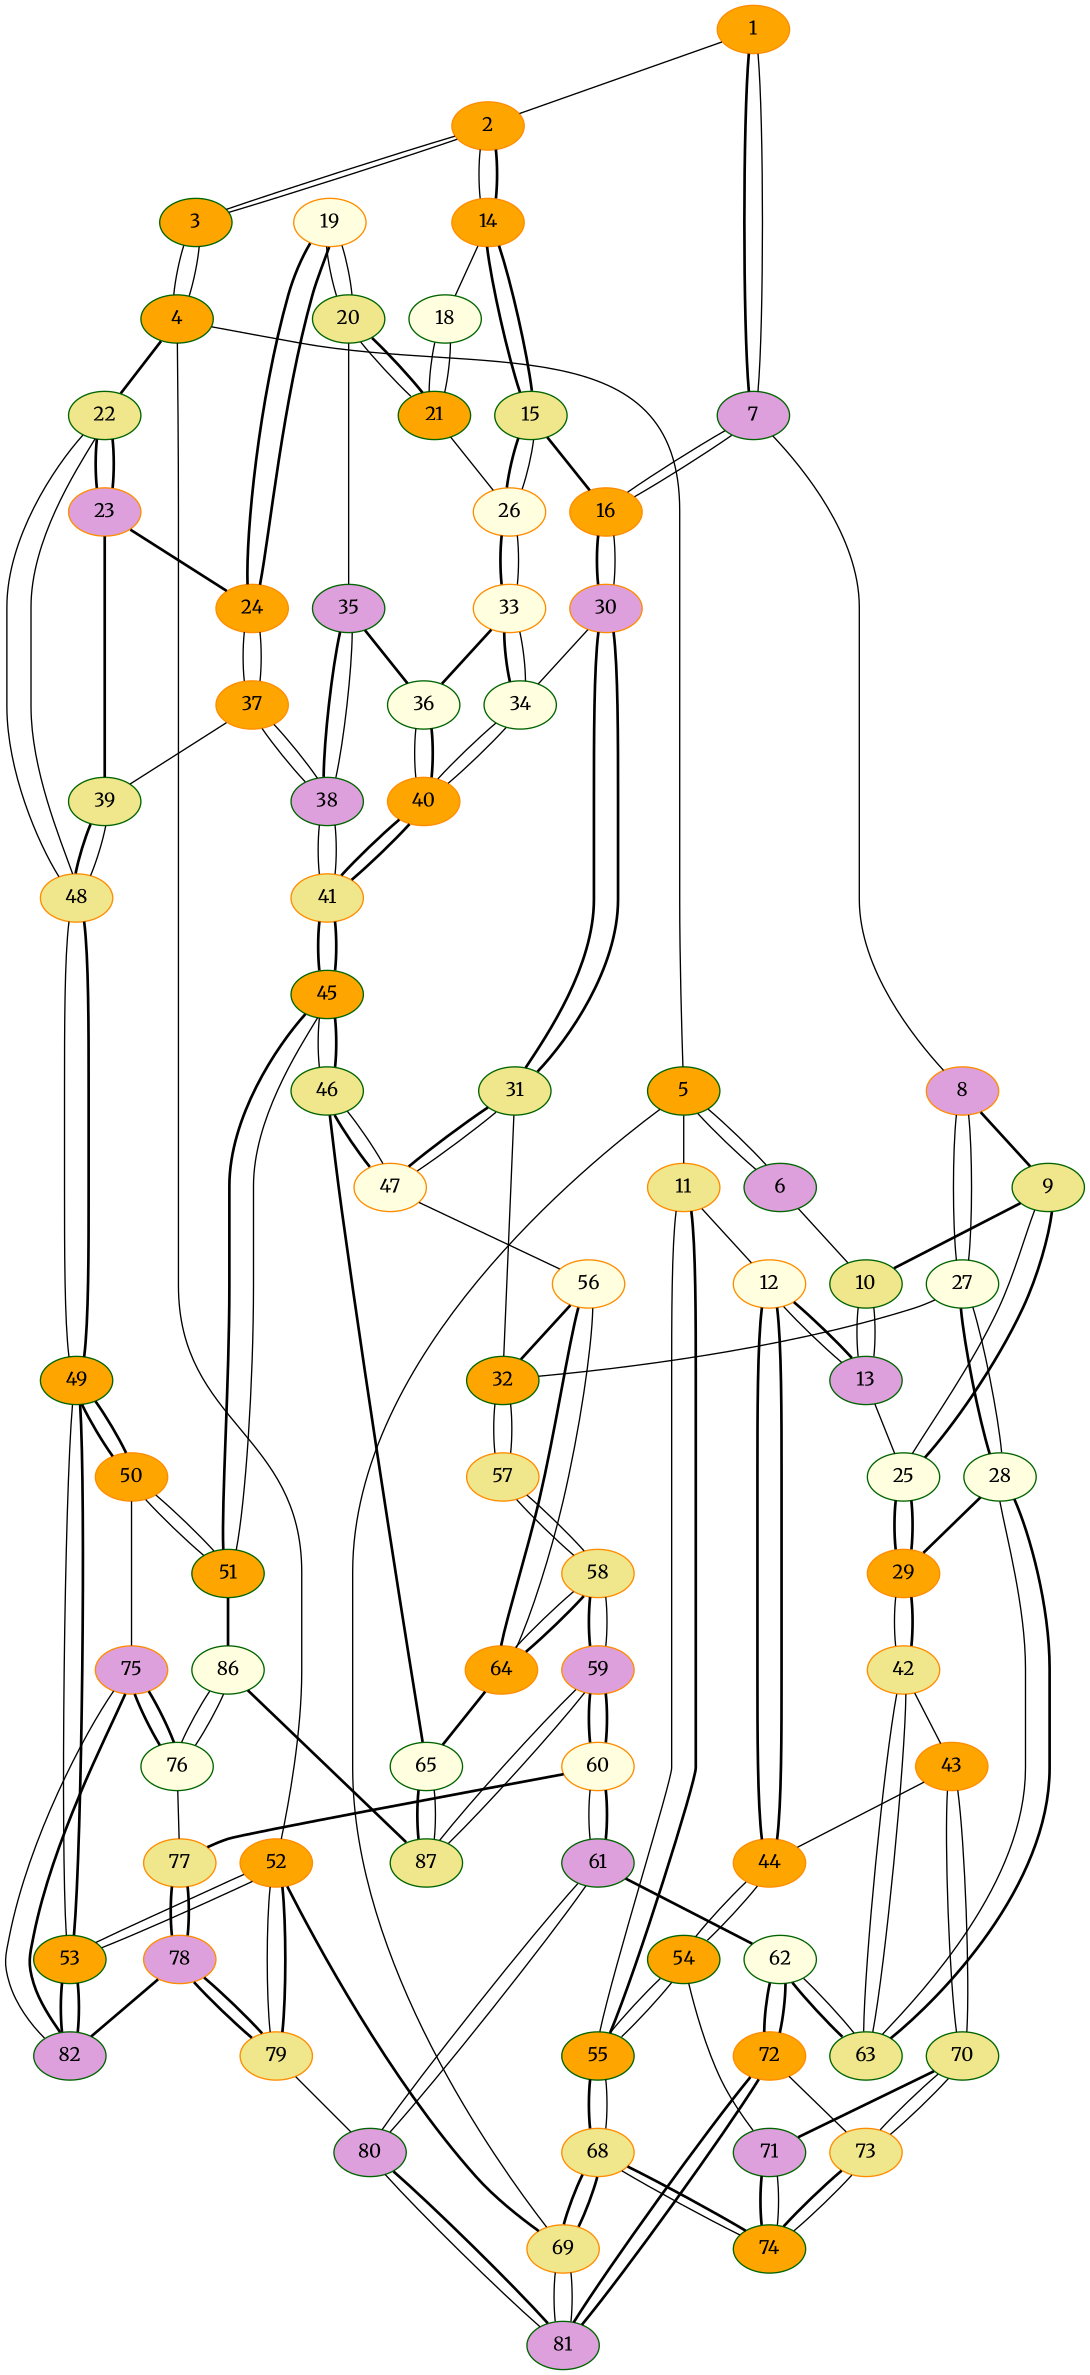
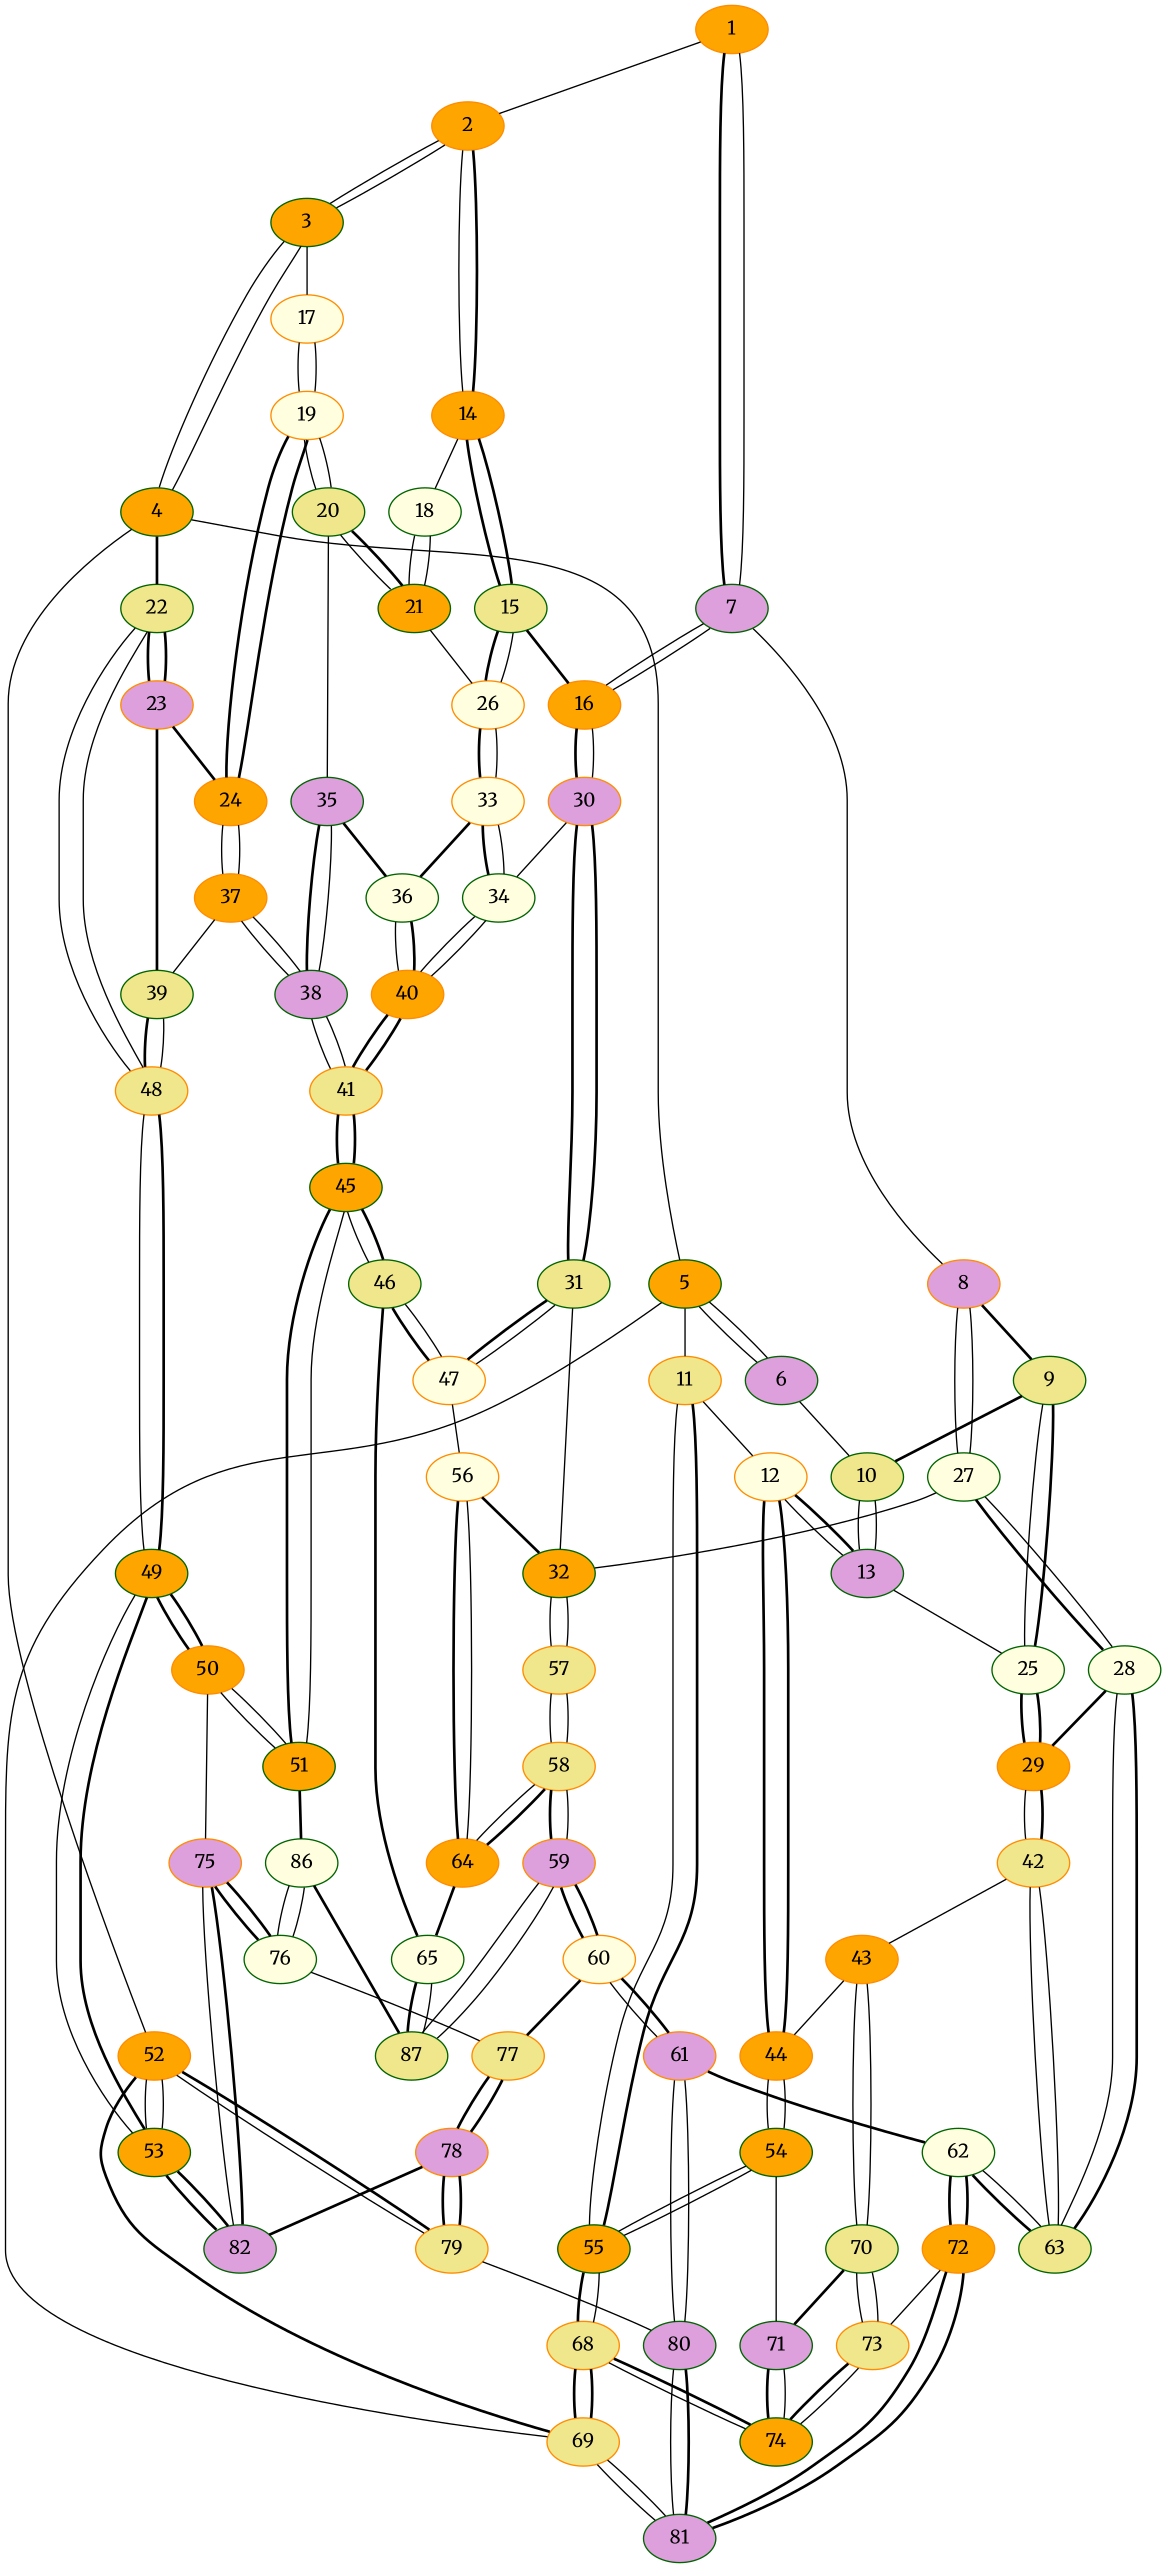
none -> (307, 319)
(598, 1863) -> (680, 2056)
